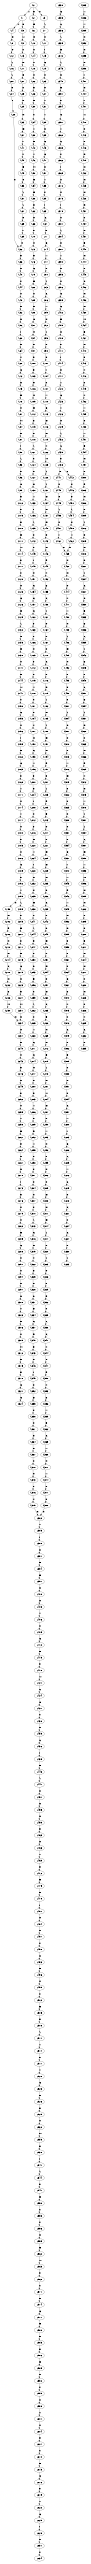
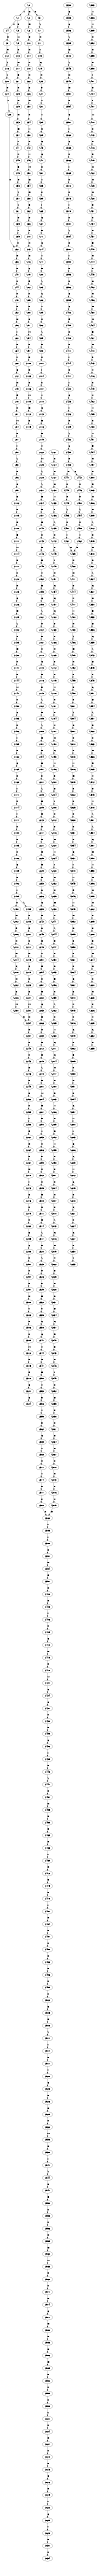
(33, 440) -> none
